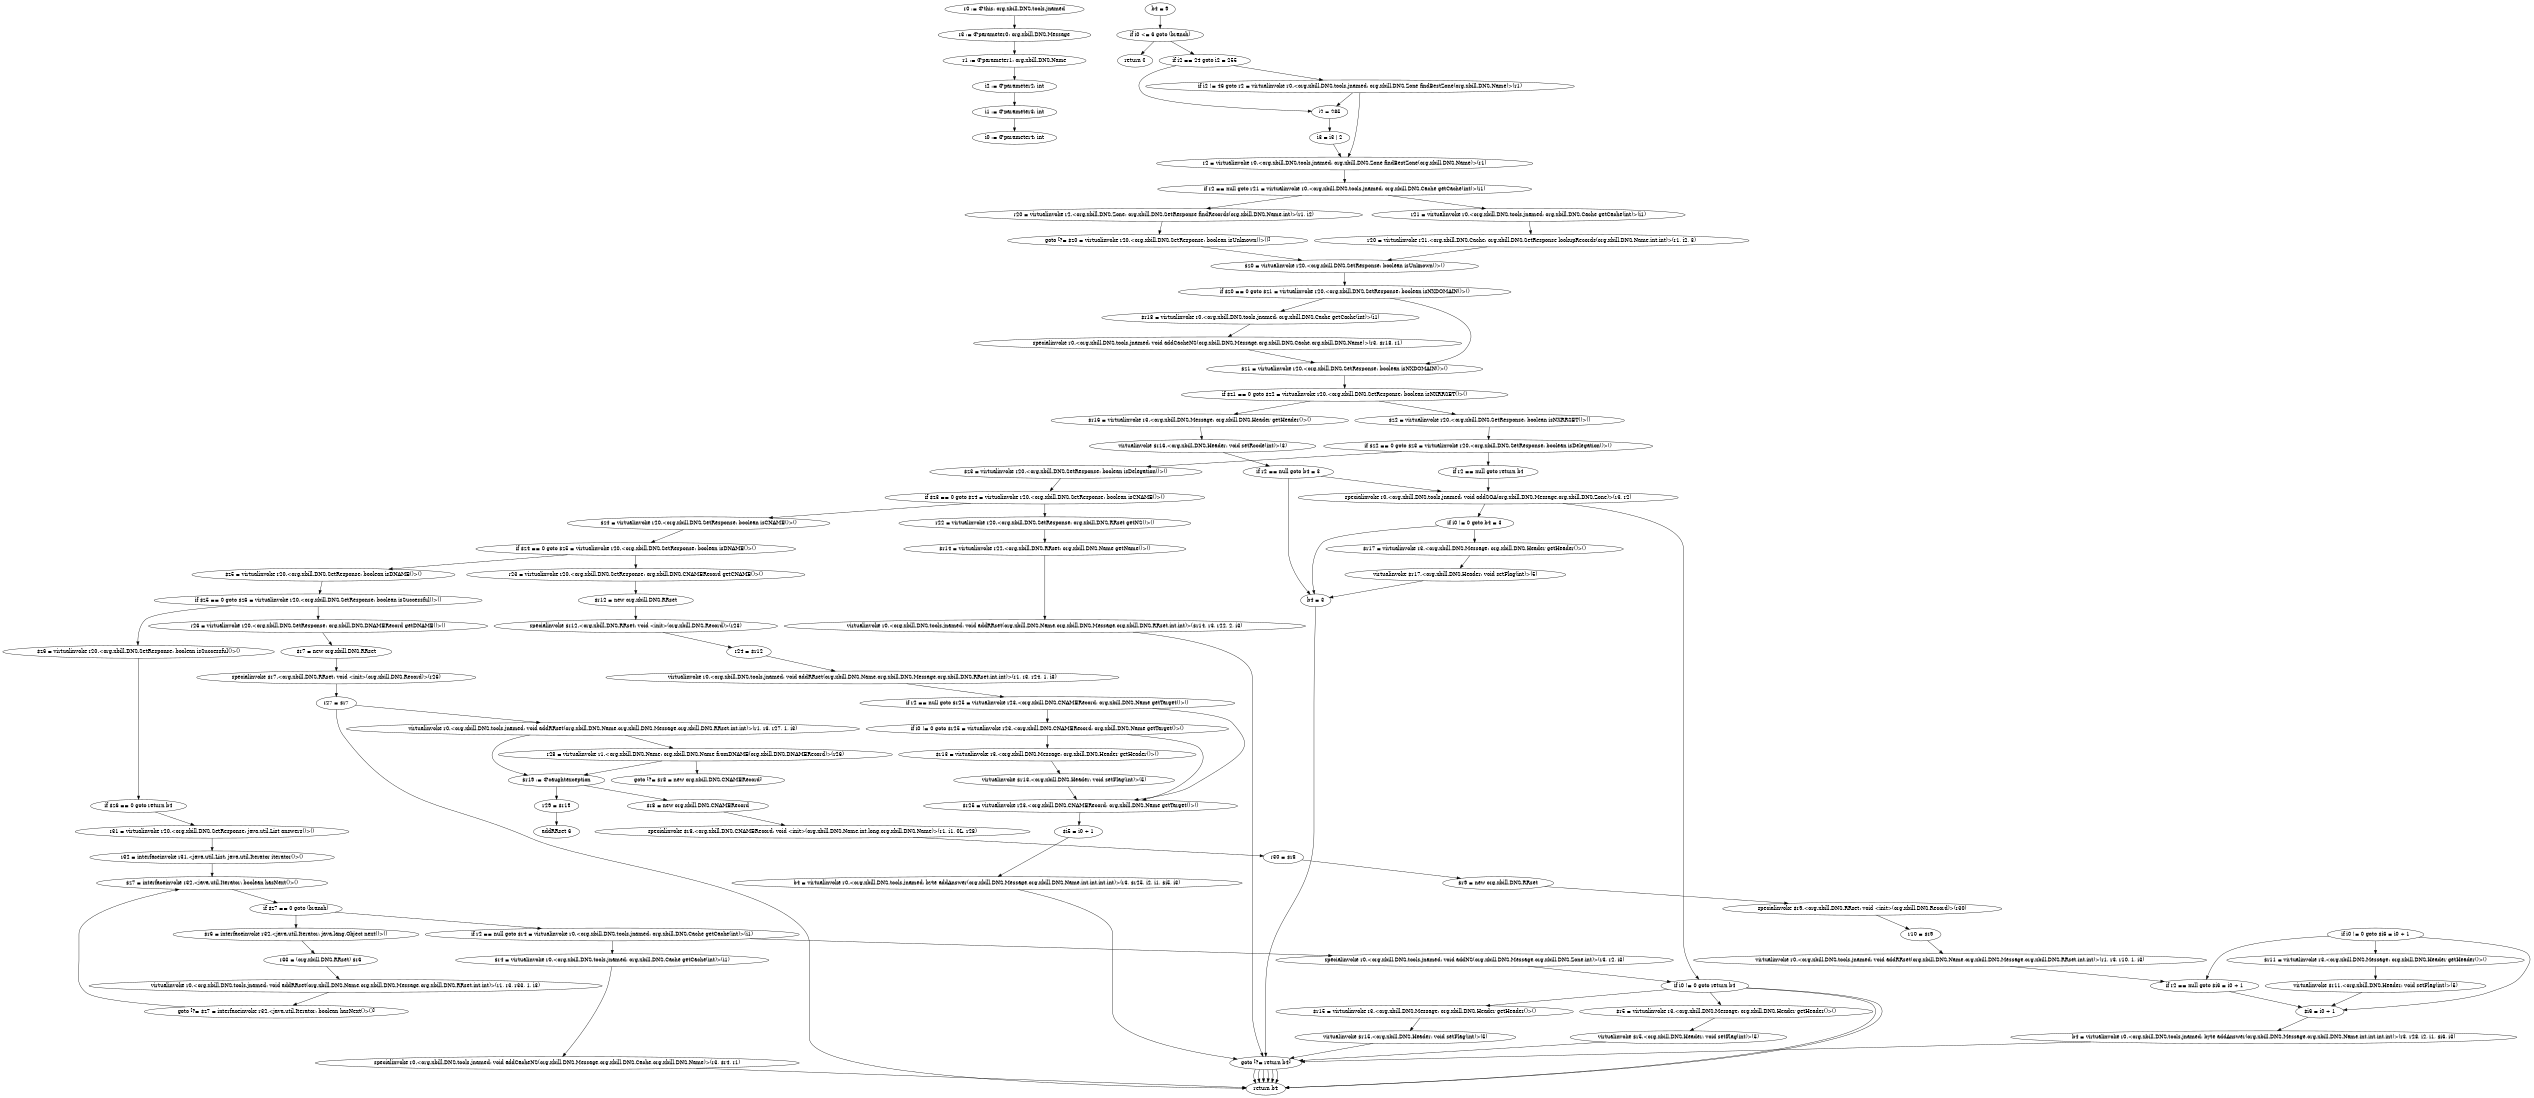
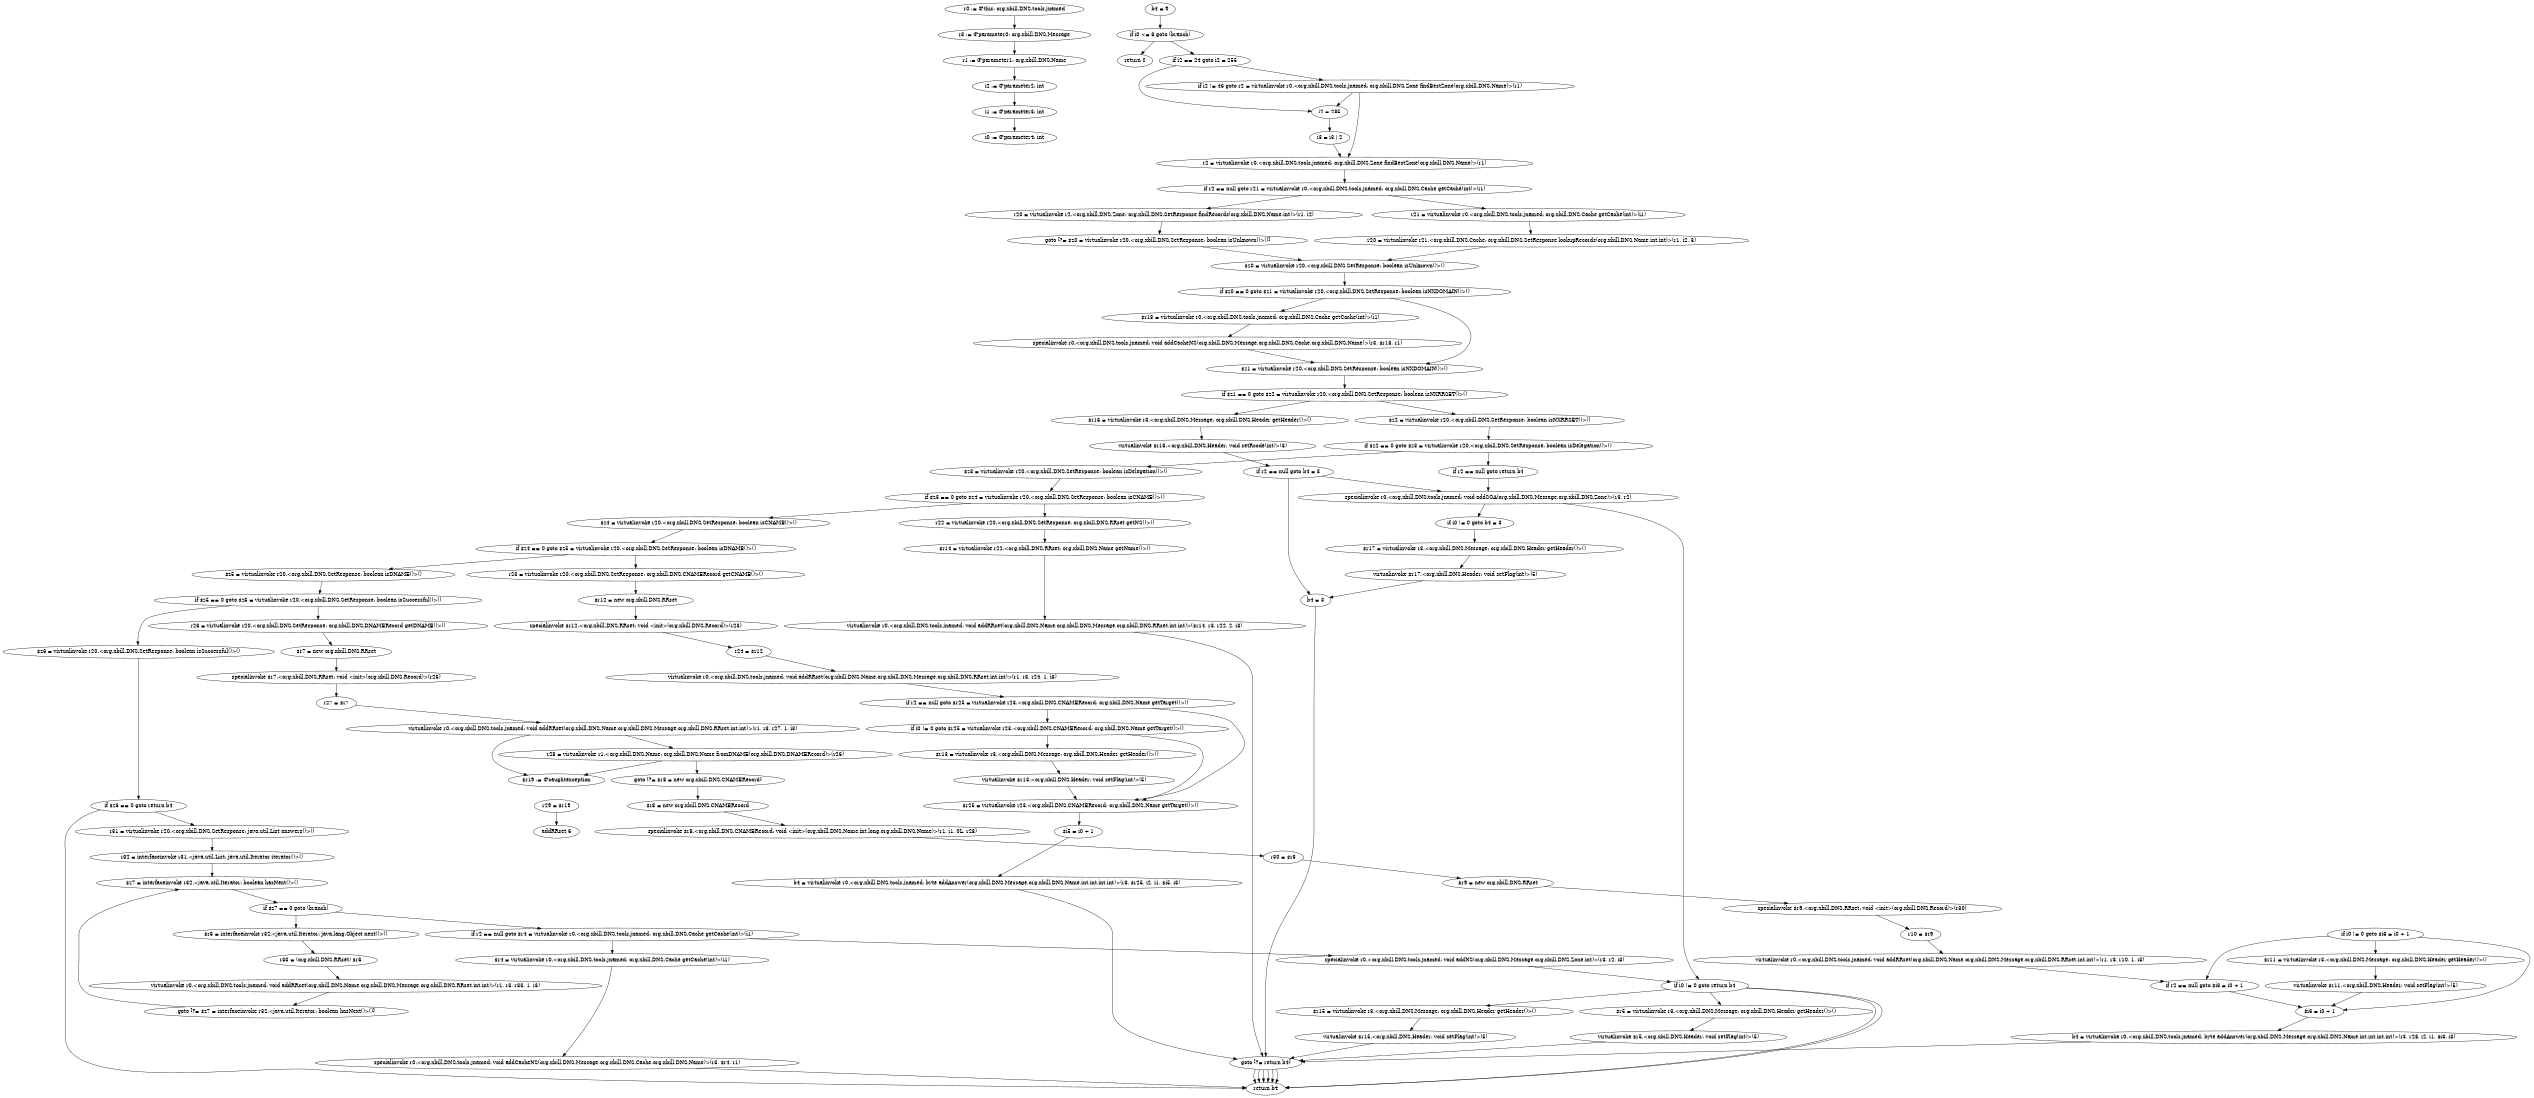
(1355, 534) -> none
(557, 791) -> none
(624, 793) -> (698, 791)
(808, 936) -> (524, 1078)
